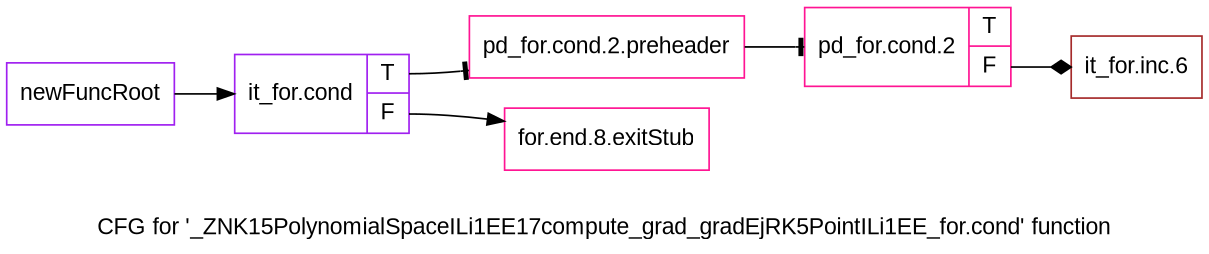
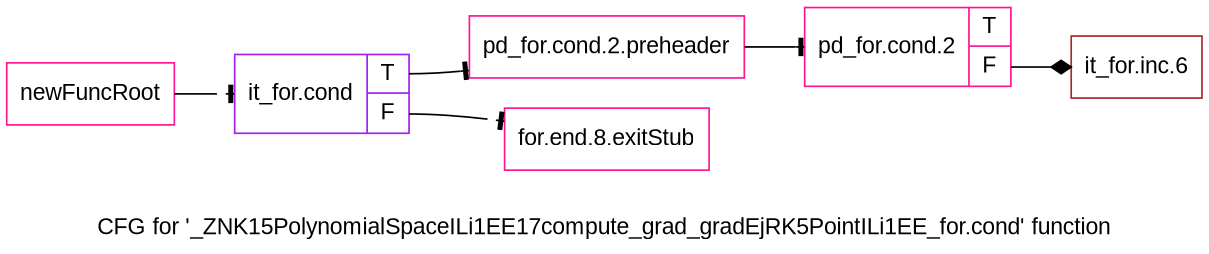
(91, 94) -> (91, 94)
(196, 94) -> (196, 94)
(448, 115) -> (448, 115)
